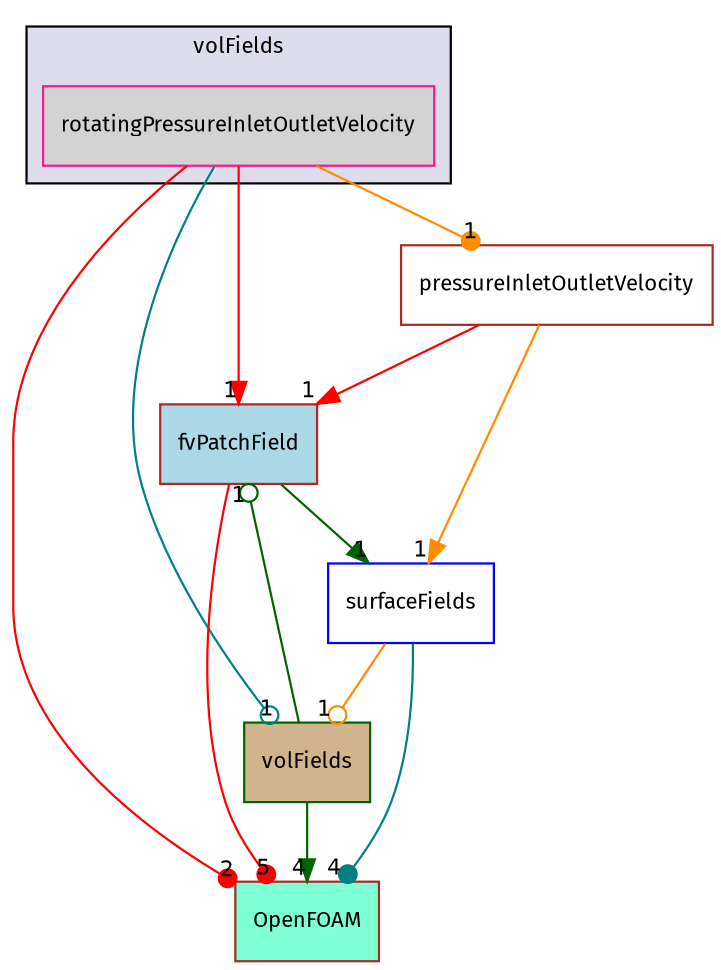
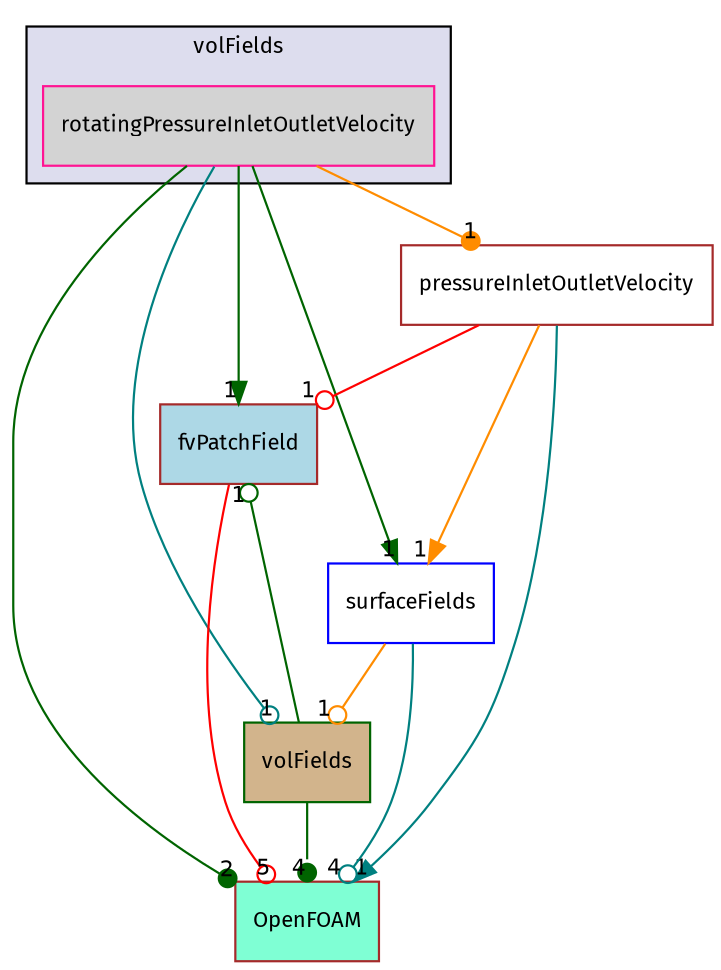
(239, 274) -> (239, 274)
(406, 361) -> (406, 361)
(317, 516) -> (321, 354)
(13, 532) -> (13, 532)
none -> (522, 618)
(208, 680) -> (208, 680)
(403, 761) -> (403, 761)
(307, 831) -> (307, 831)
